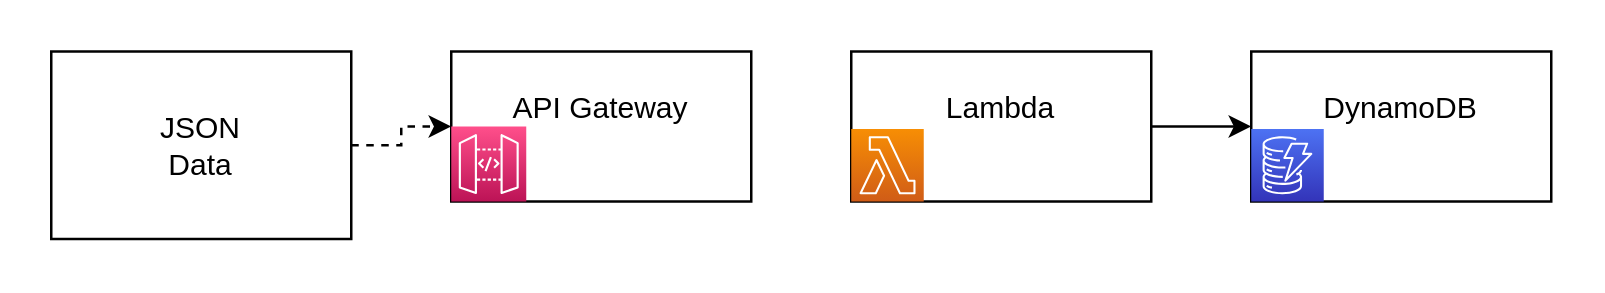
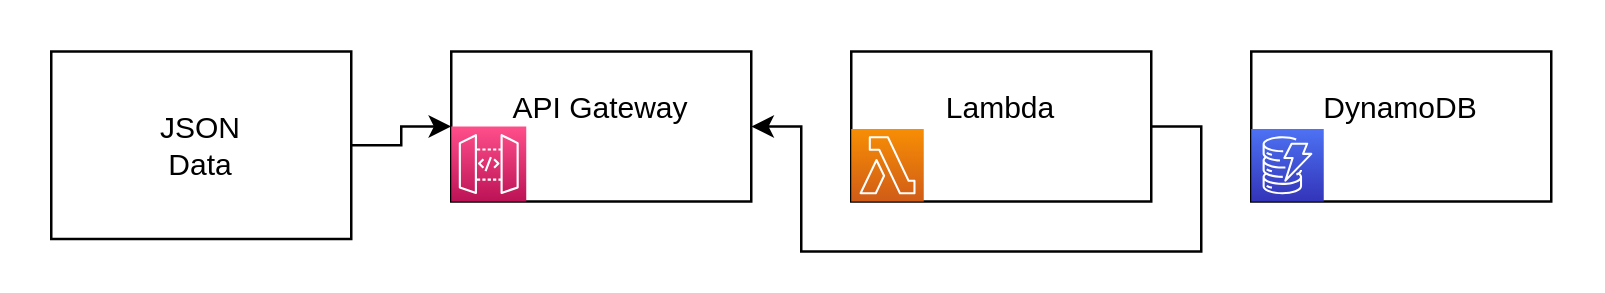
(1216, 126) -> (986, 251)
(401, 141) -> (401, 141)
